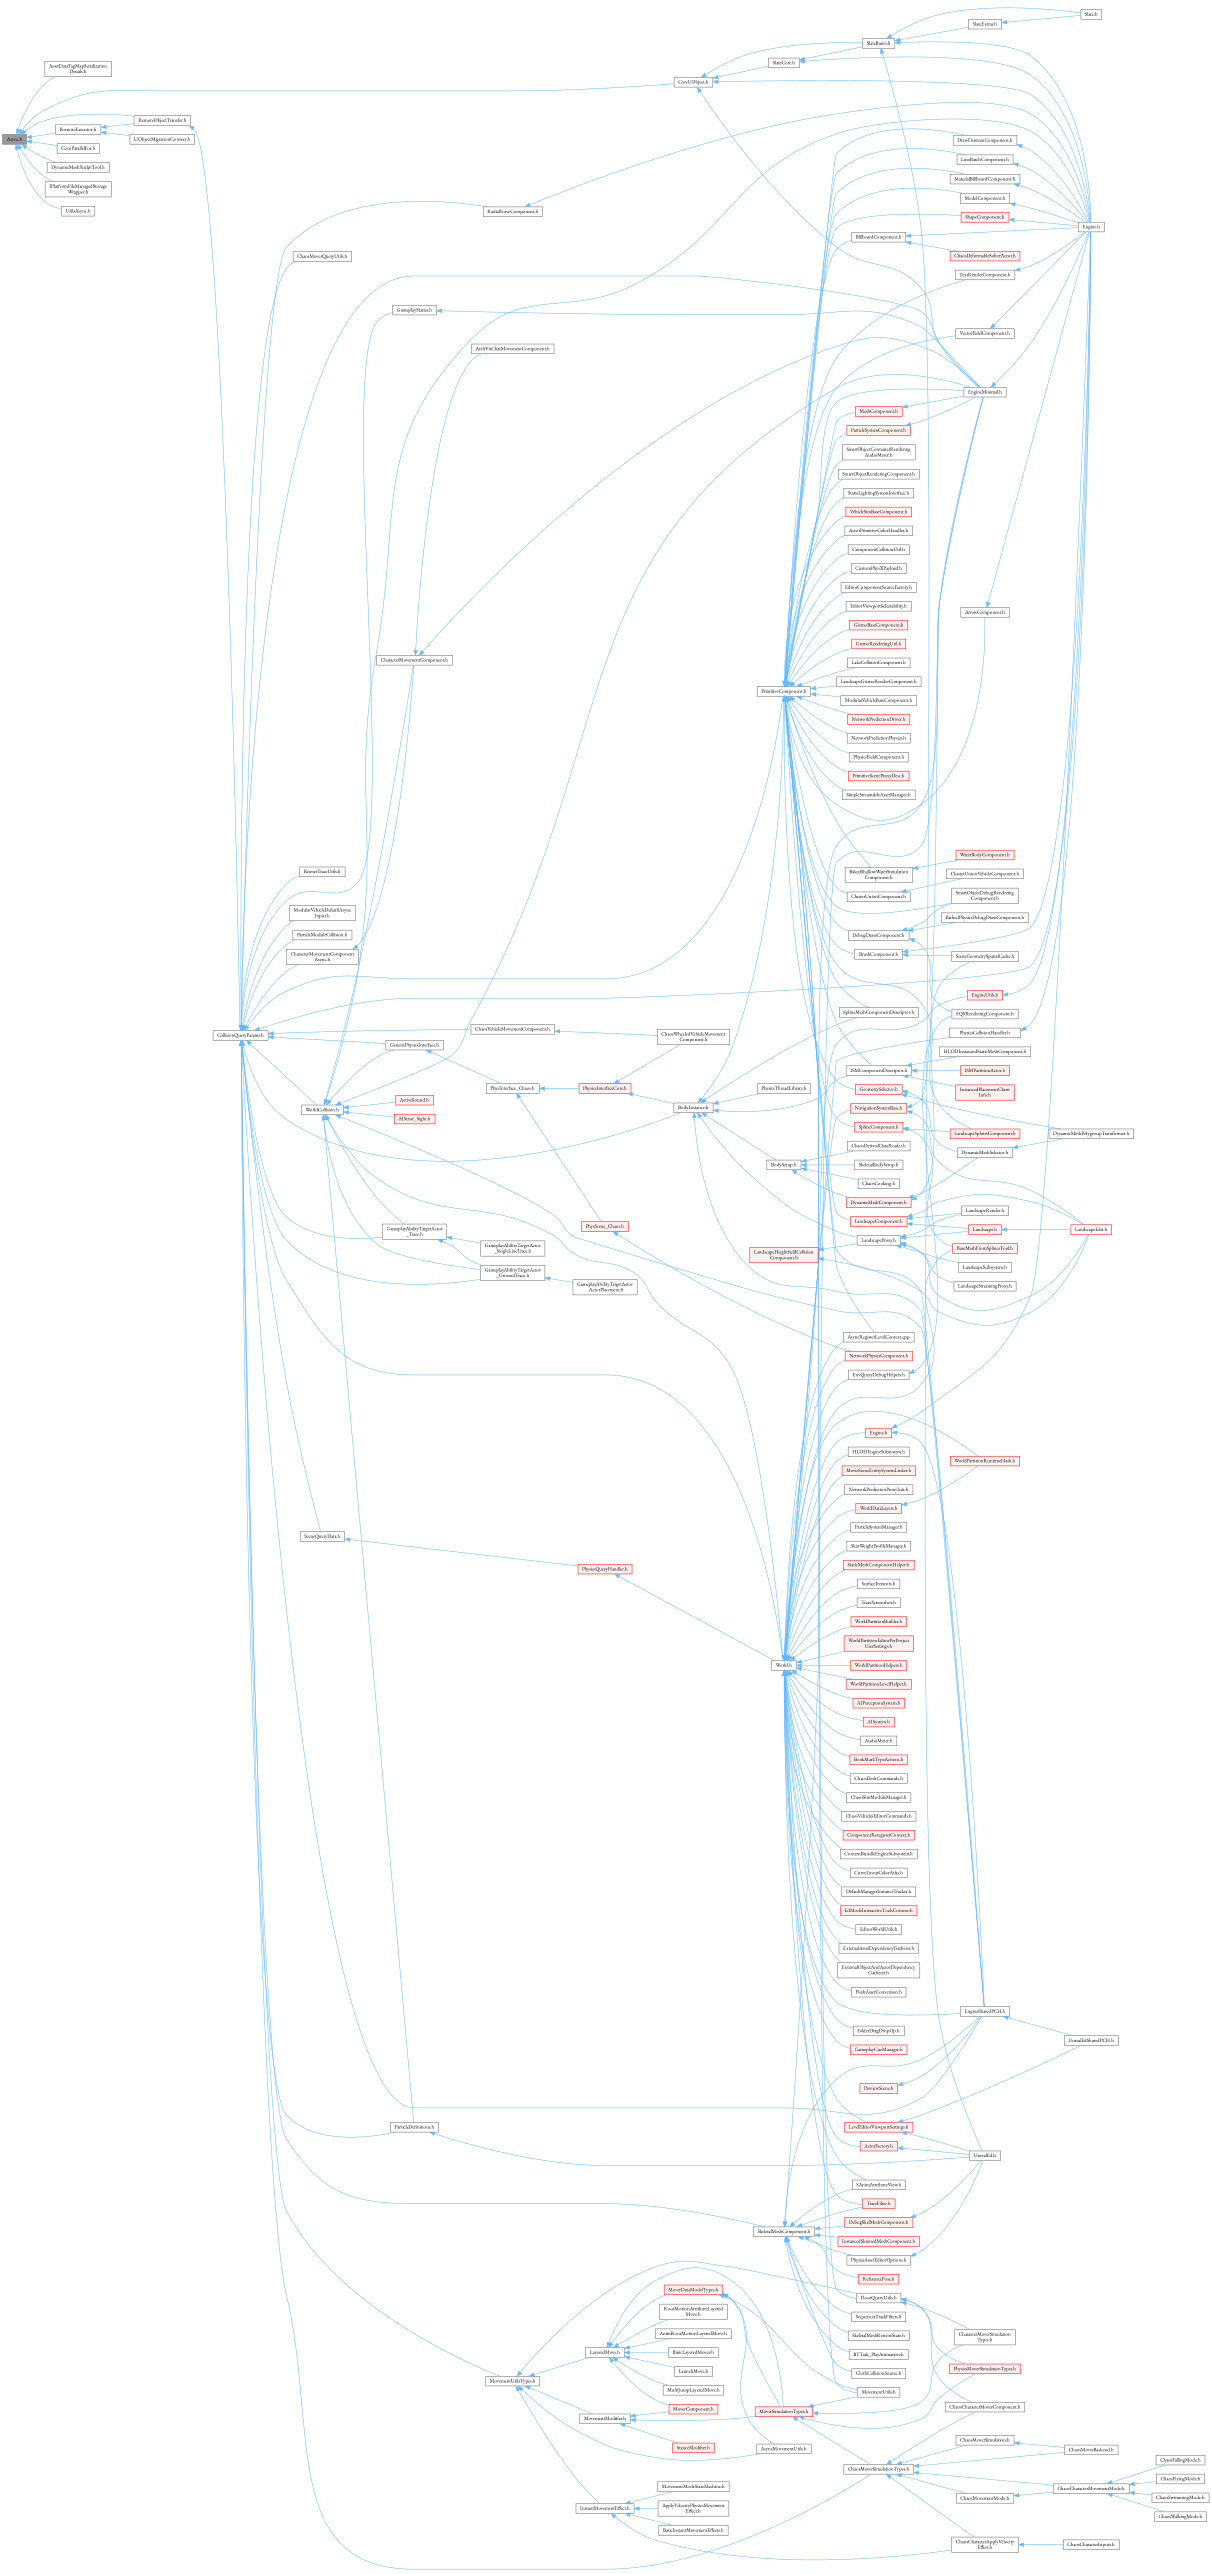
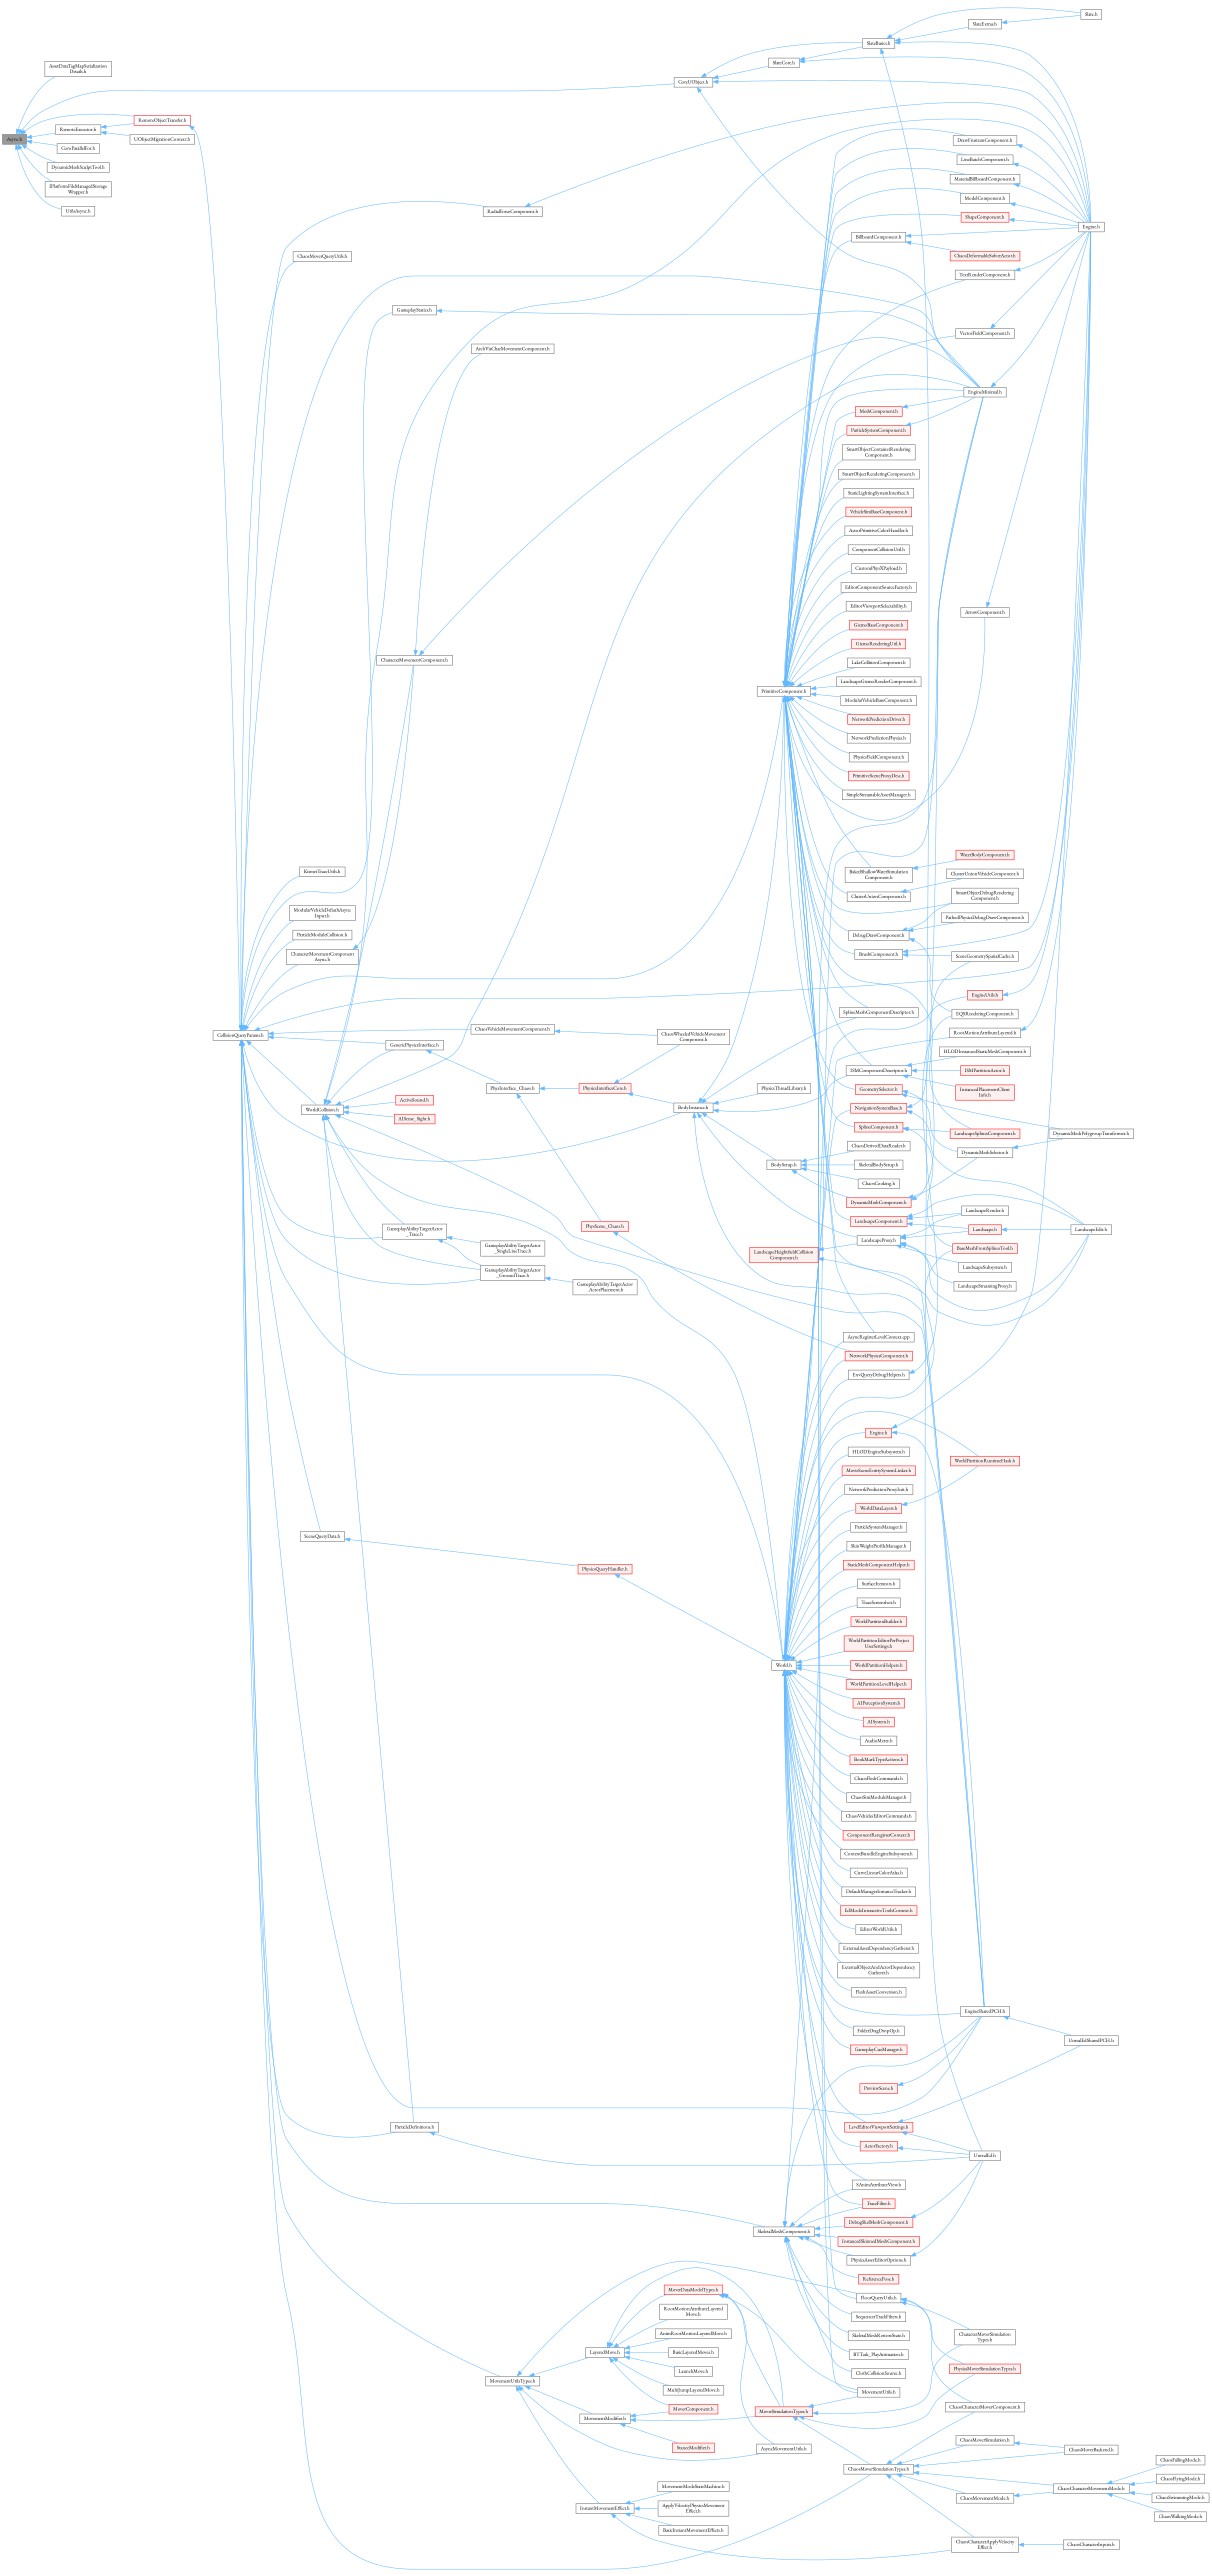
(162, 120) -> (162, 120)
(879, 452) -> (879, 452)
(985, 1033) -> (985, 1033)
(1091, 1230) -> (1091, 1230)
